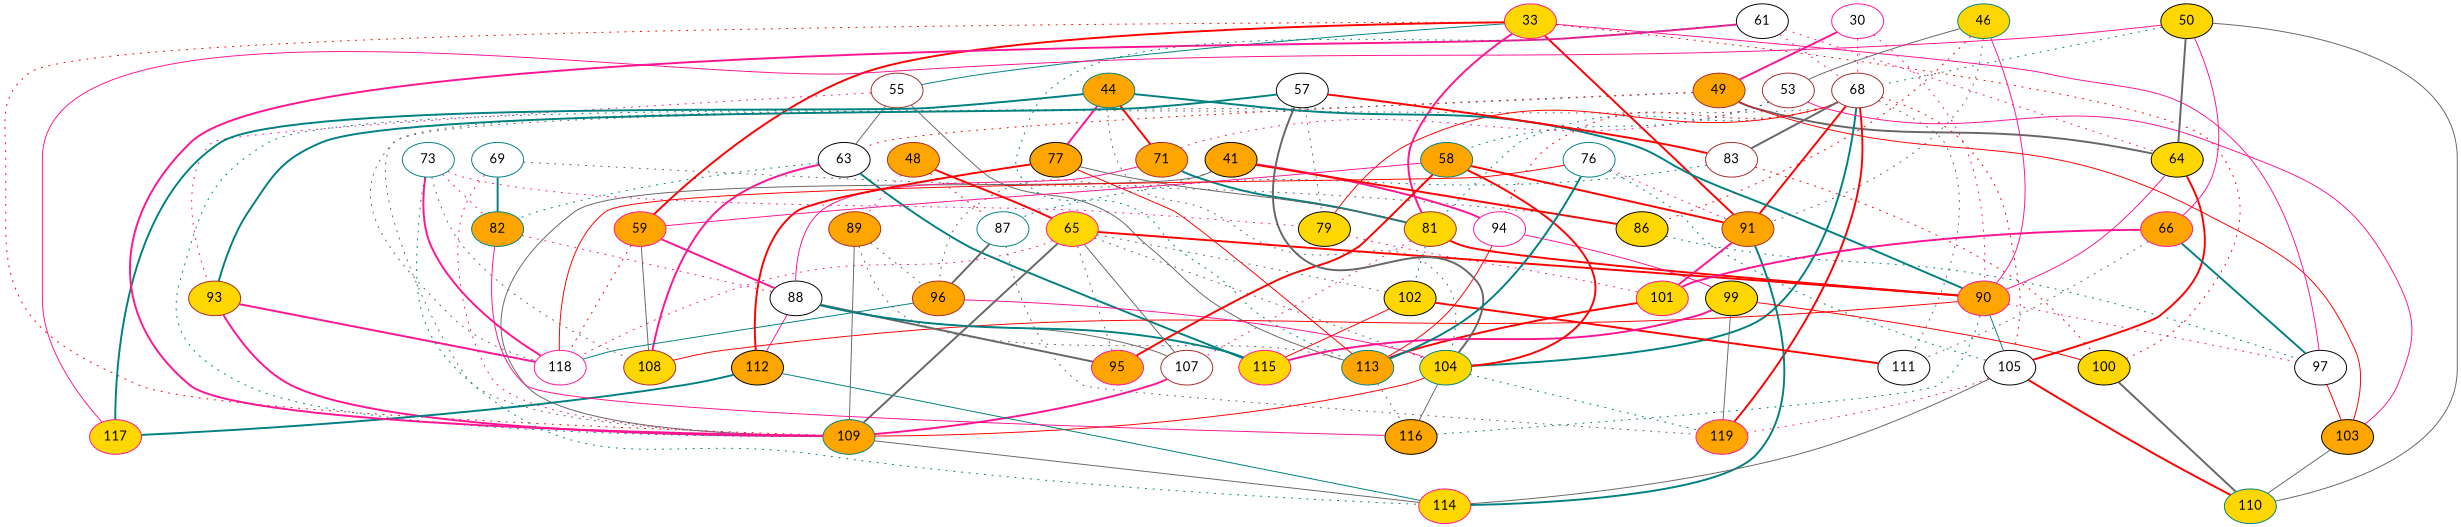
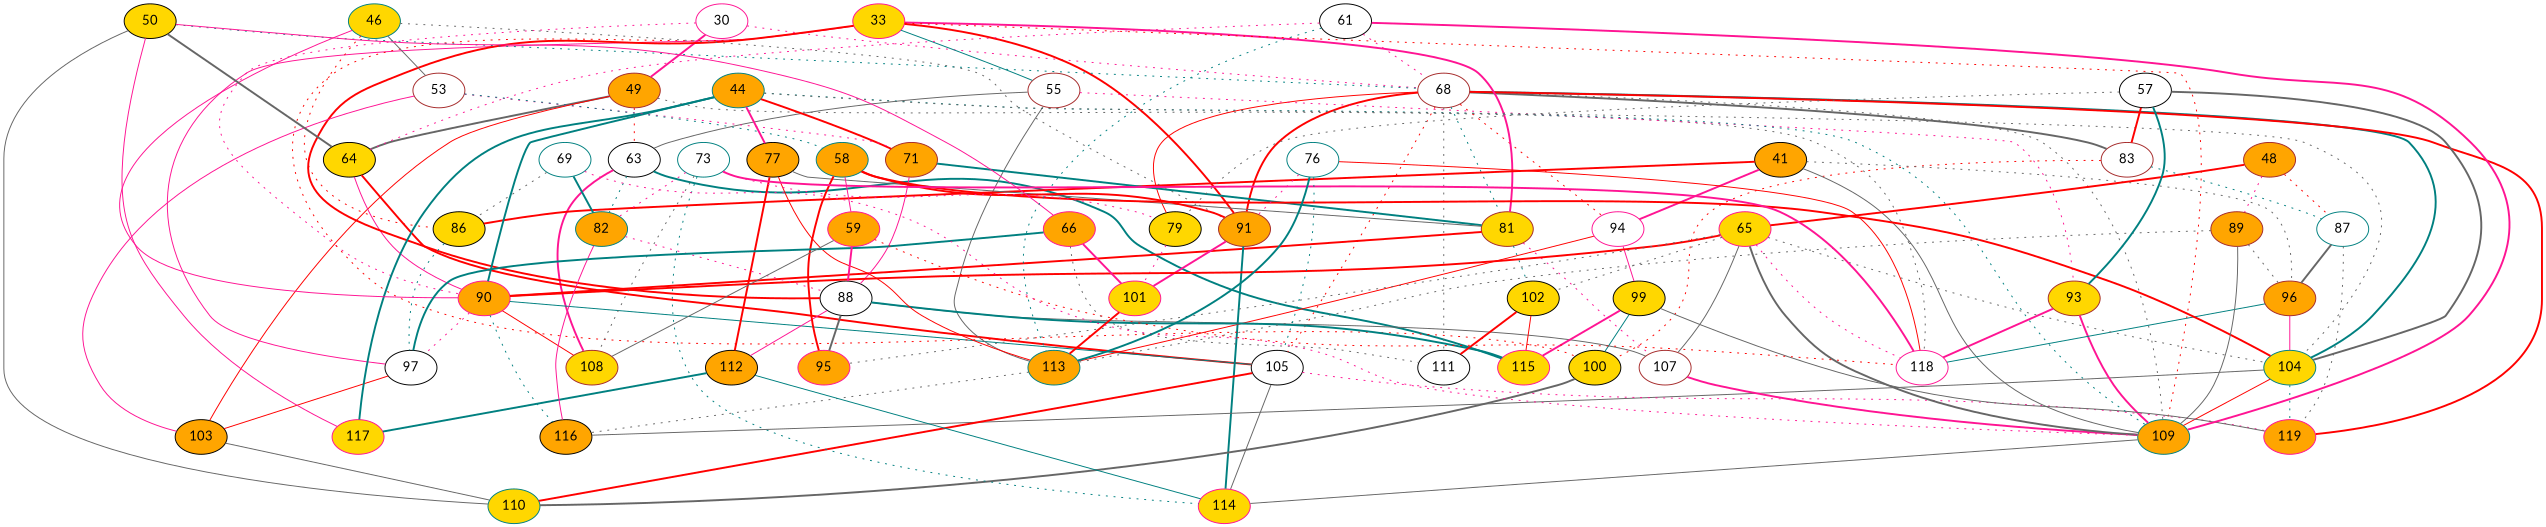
(1055, 42) -> (314, 144)
(1920, 327) -> (1616, 334)
